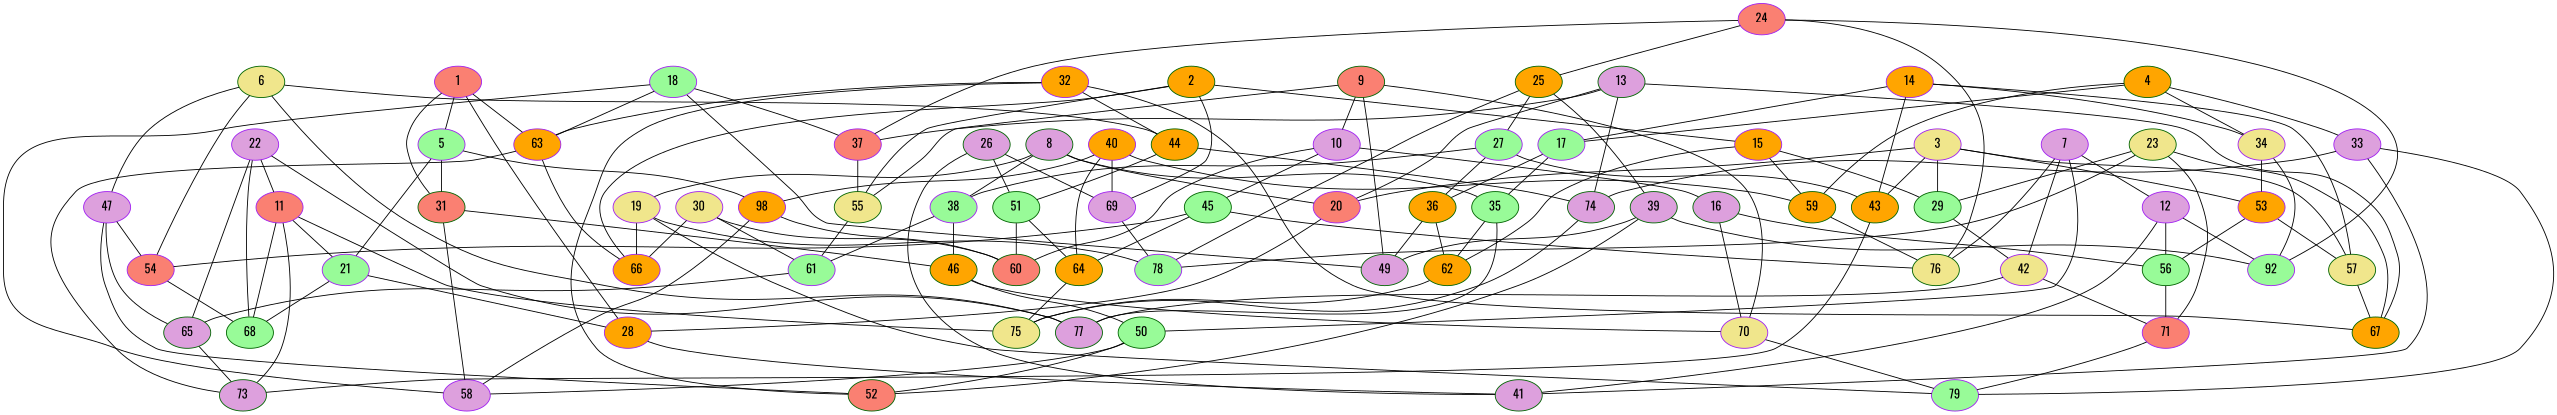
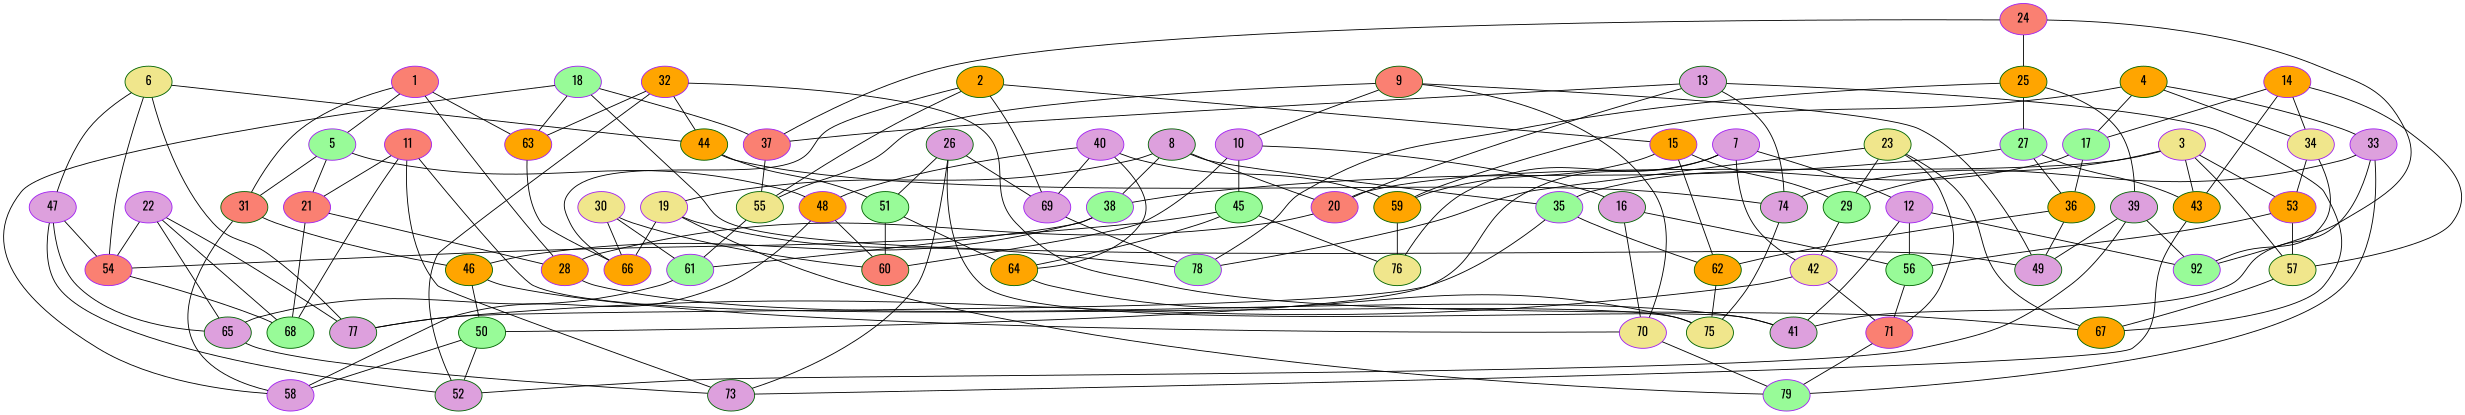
(1951, 76) -> none
(1112, 145) -> (1100, 145)
(146, 174) -> (911, 292)
(267, 176) -> (128, 239)
(762, 207) -> (823, 207)
(1495, 207) -> (1559, 207)
(346, 270) -> (307, 207)
(872, 395) -> (459, 395)
